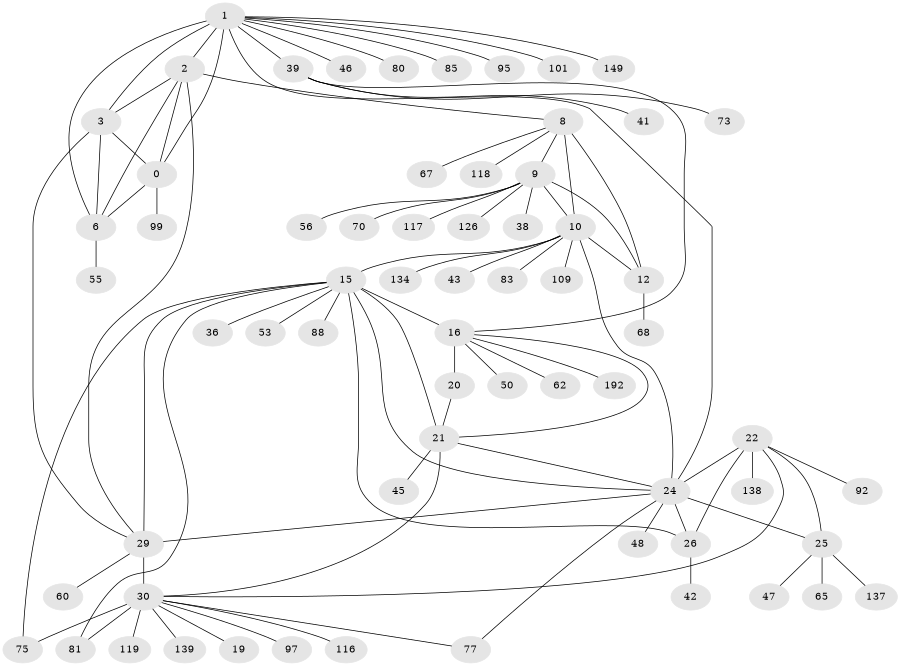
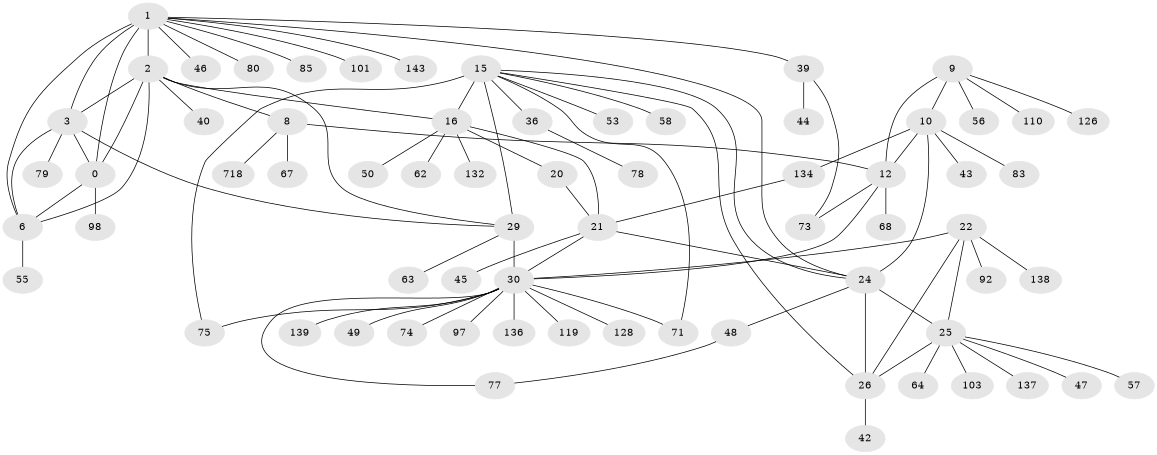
(505, 69) -> none
(614, 69) -> (416, 69)
(679, 119) -> (317, 104)
none -> (204, 122)
(644, 122) -> (804, 122)
(549, 148) -> none
none -> (43, 175)
(481, 175) -> (233, 175)
(569, 175) -> none
none -> (638, 175)
none -> (845, 201)
(157, 227) -> (95, 227)
(359, 227) -> none
(414, 227) -> (1033, 122)
(523, 227) -> none
none -> (802, 251)
(461, 254) -> none
(562, 280) -> none
(318, 333) -> (666, 122)
none -> (407, 333)
none -> (624, 333)
(411, 349) -> (700, 201)
none -> (906, 359)
(615, 386) -> (475, 175)
none -> (972, 386)
none -> (1134, 386)
(711, 465) -> none
(419, 517) -> none
(567, 566) -> (616, 368)
(63, 597) -> (408, 280)
(822, 597) -> (918, 386)
(76, 650) -> (678, 333)
(239, 650) -> (354, 333)
(346, 650) -> (514, 333)
